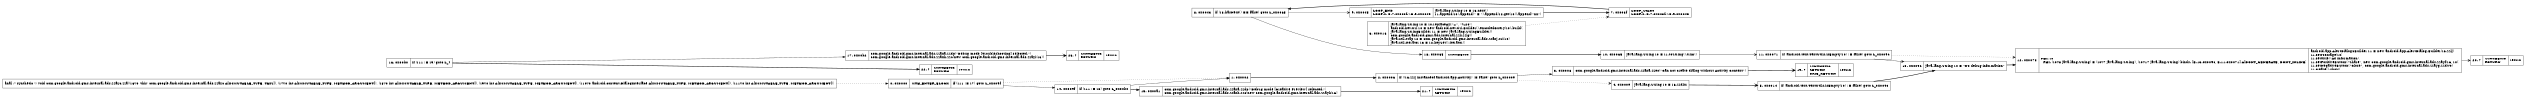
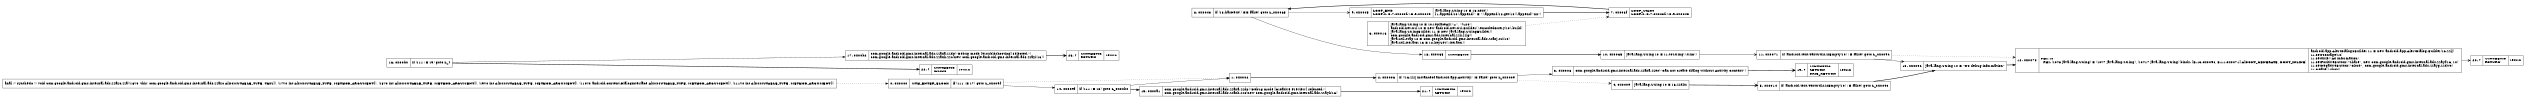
(942, 71) -> (940, 71)
